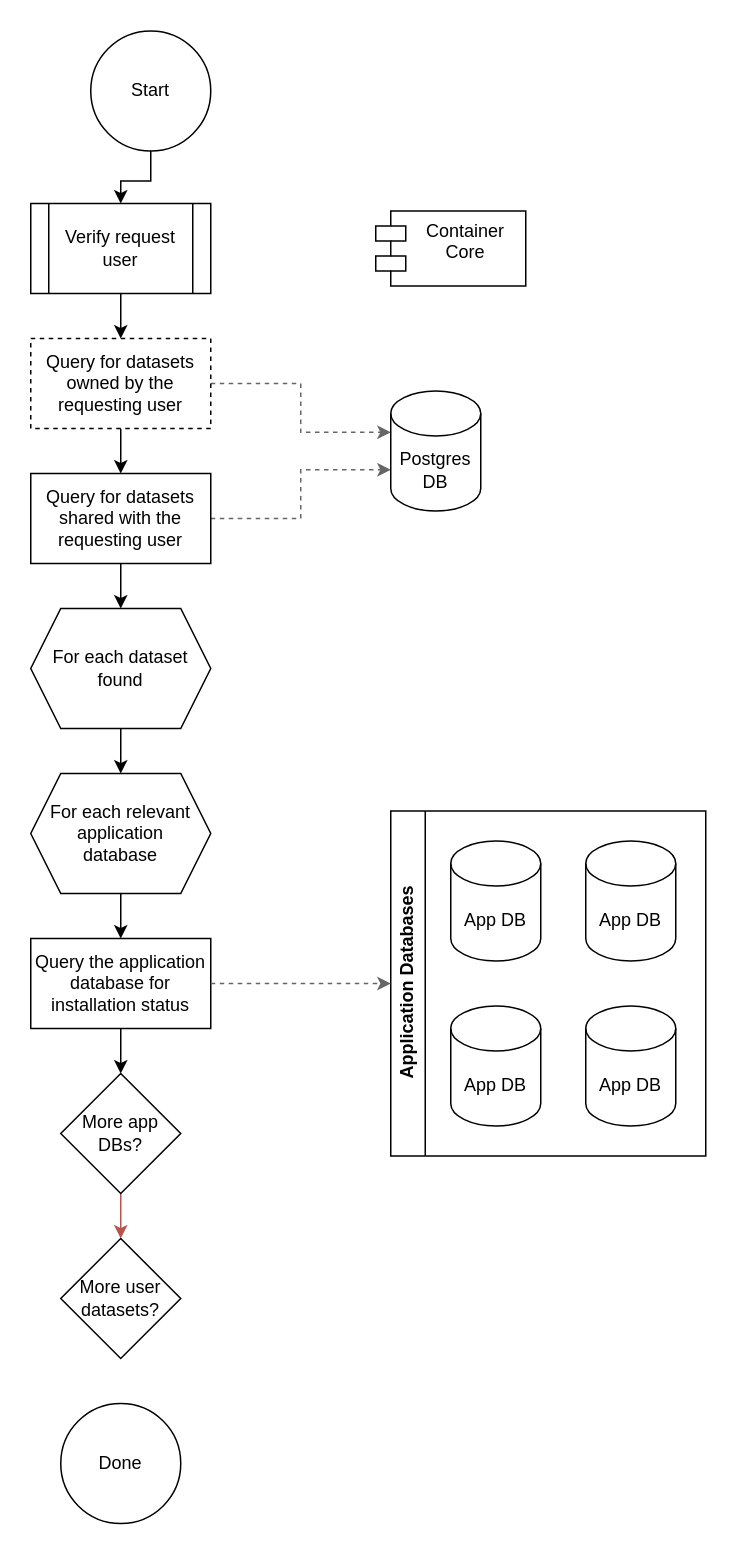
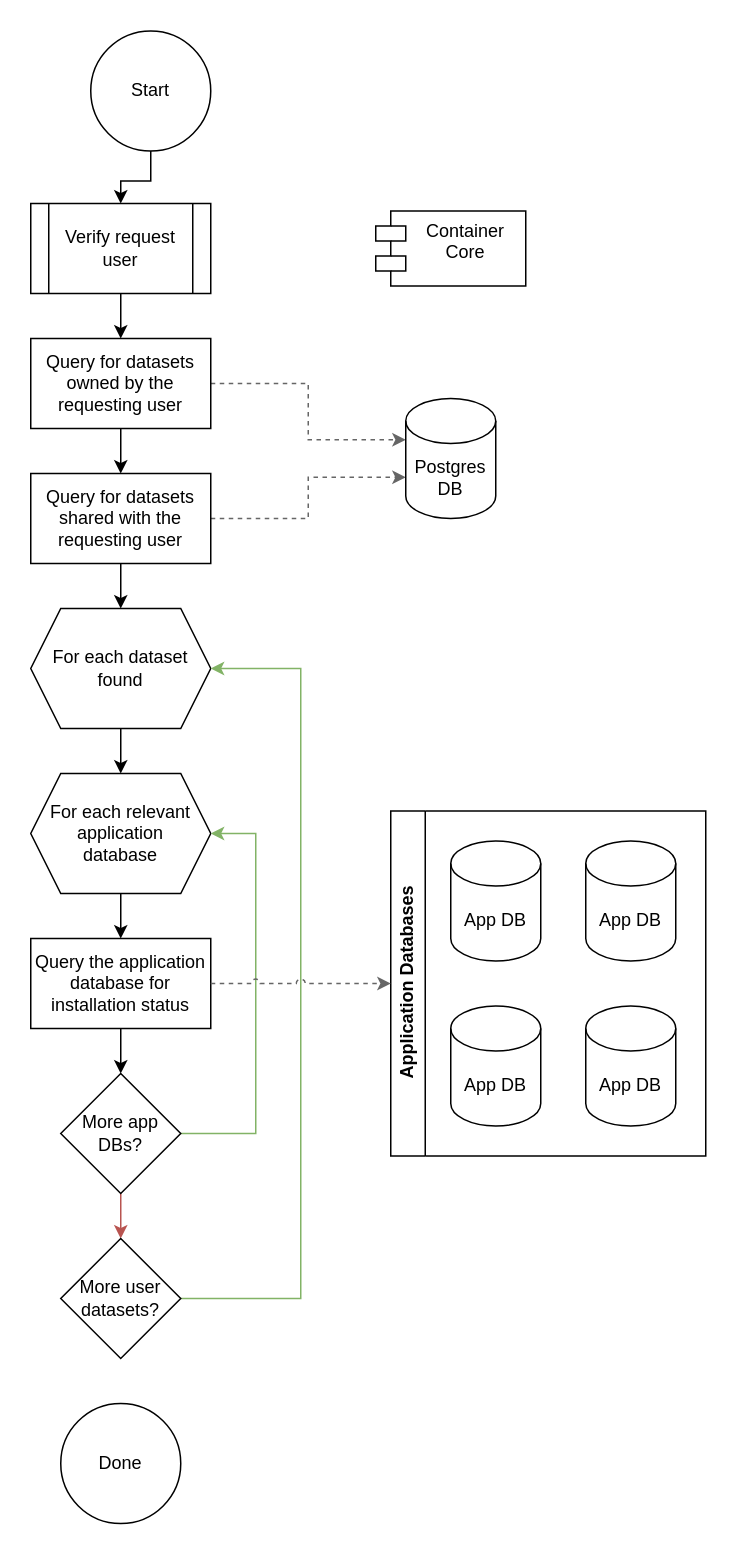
(121, 383) -> (121, 383)
(436, 451) -> (451, 458)
none -> (256, 1003)
none -> (301, 1003)
